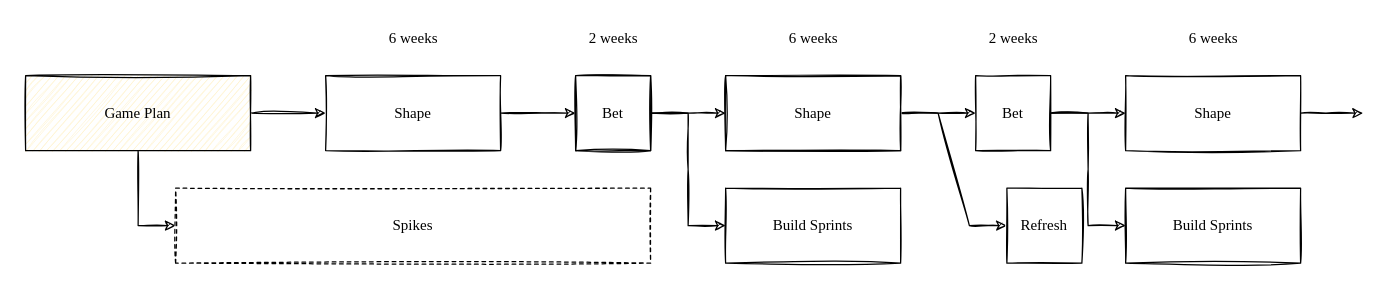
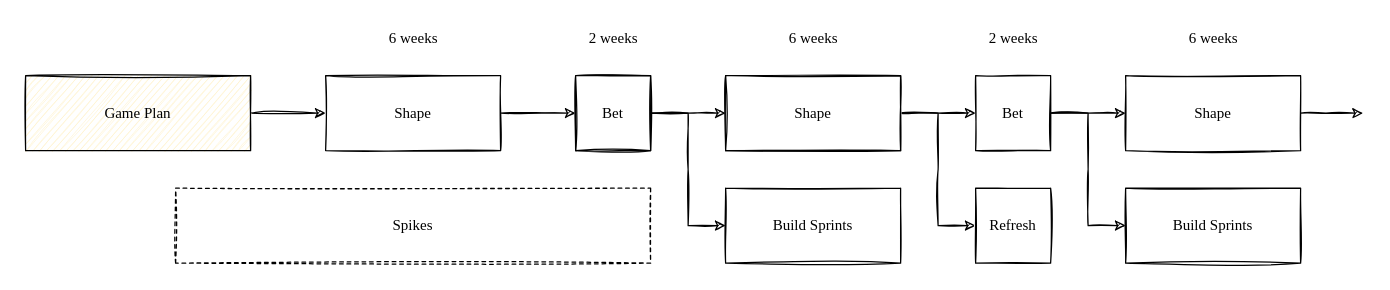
(138, 203) -> none
(1044, 226) -> (1013, 226)
